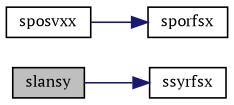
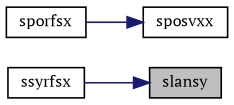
(111, 22) -> (107, 22)
(109, 83) -> (109, 83)
